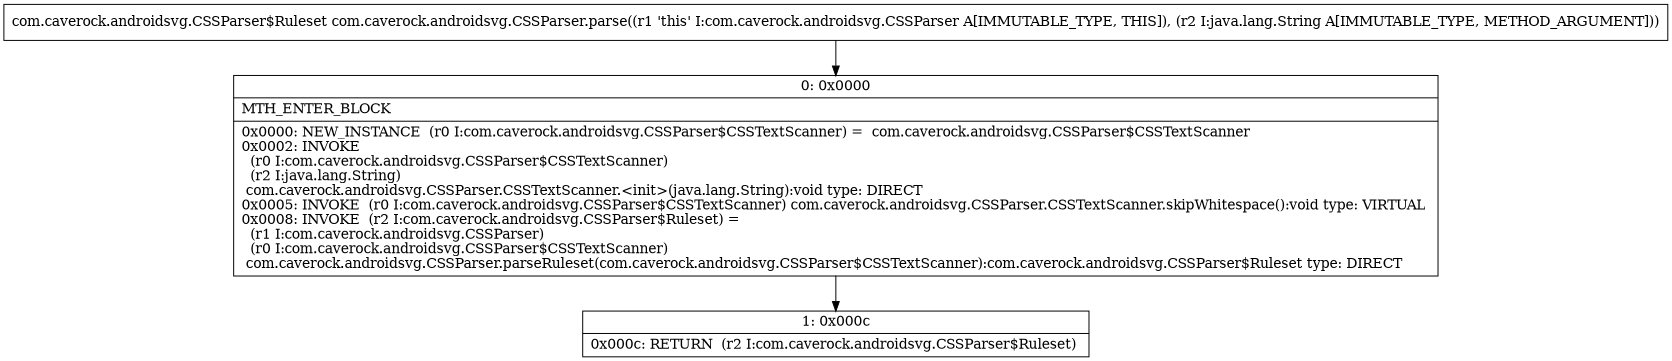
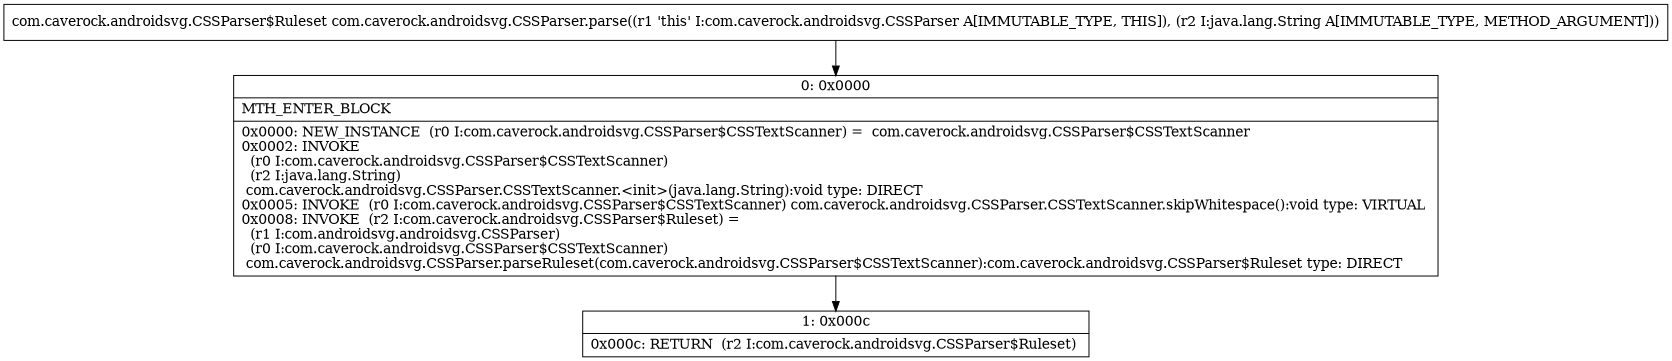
(393, 235) -> (401, 235)
